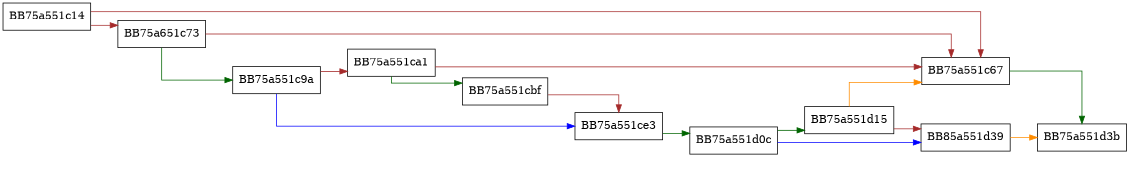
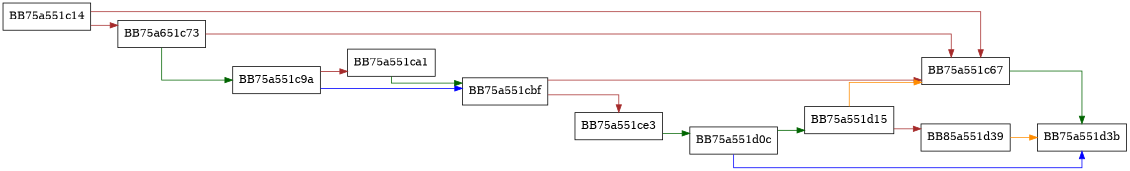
(675, 67) -> (731, 80)
(406, 126) -> (388, 88)
(845, 142) -> (906, 168)
